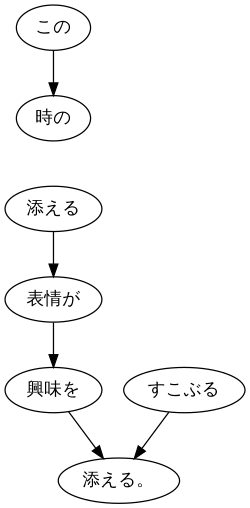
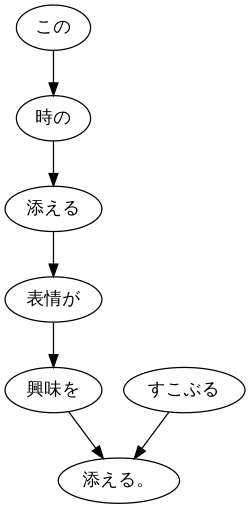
none -> (53, 157)
